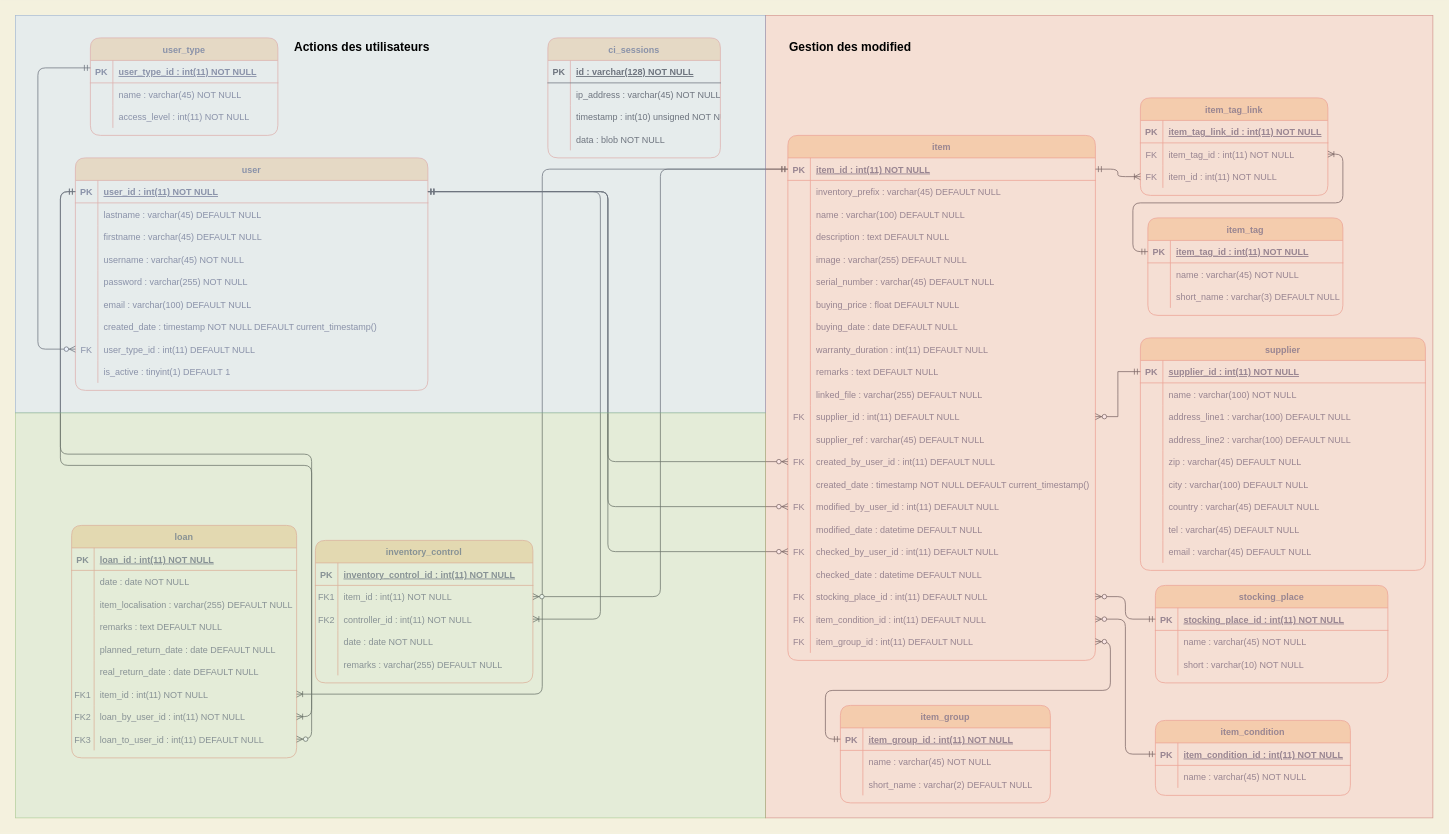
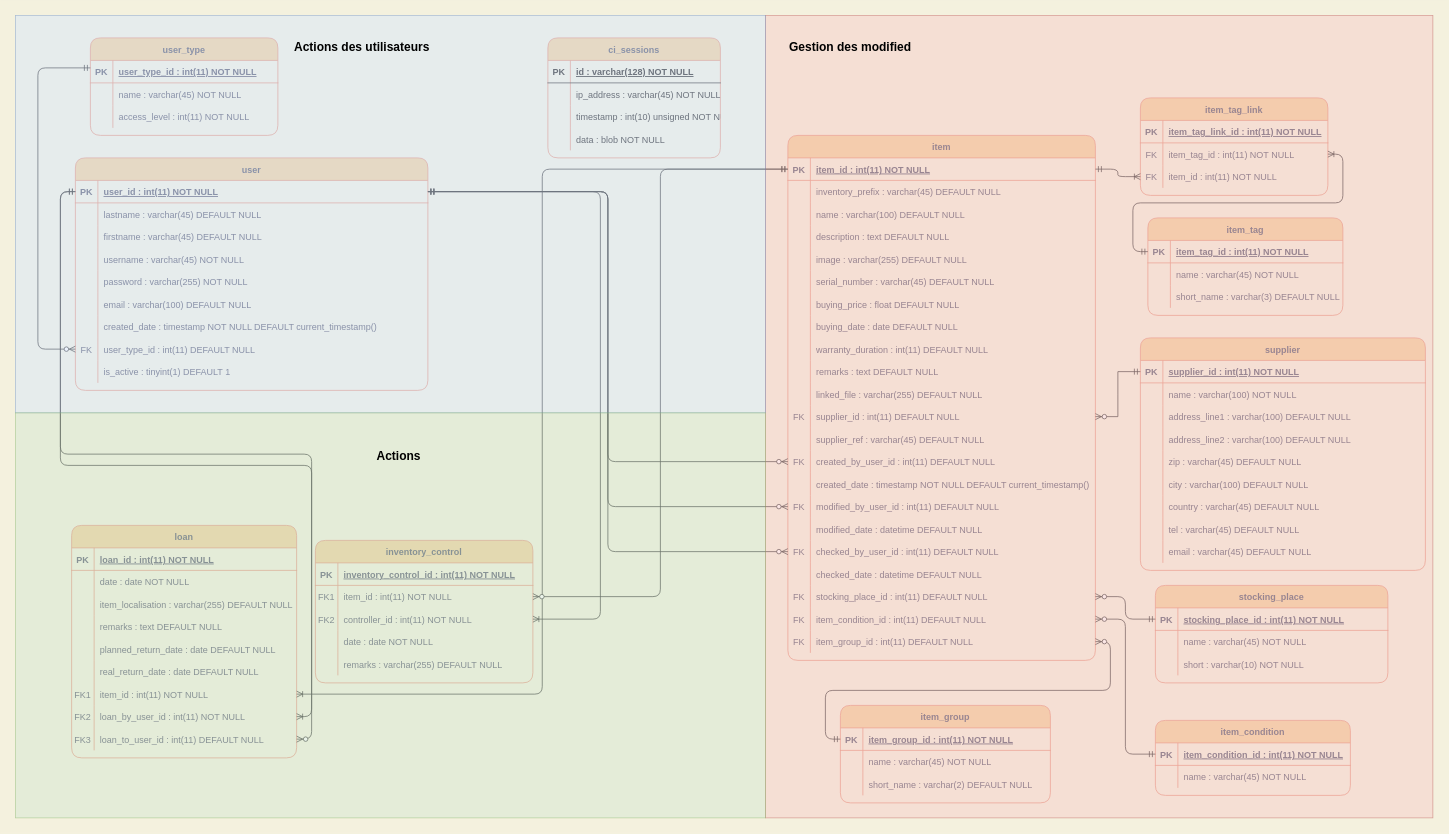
none -> (450, 454)
